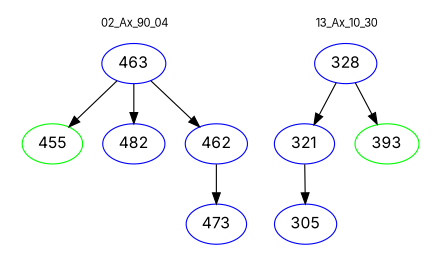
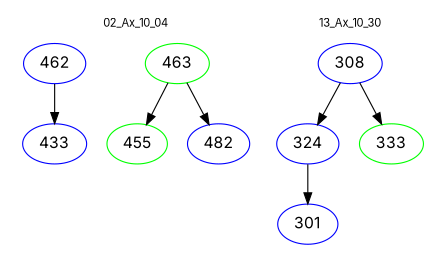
(135, 24) -> (136, 24)
(134, 64) -> (177, 64)
(346, 64) -> (350, 64)
(171, 100) -> none
(304, 144) -> (308, 144)
(387, 144) -> (391, 144)
(216, 224) -> (55, 144)
(306, 224) -> (308, 224)
